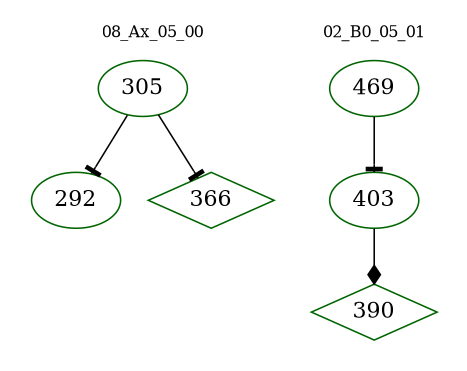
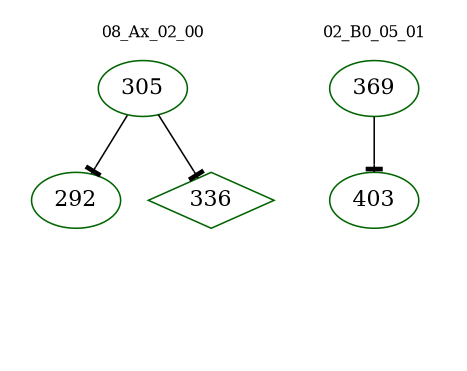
(153, 33) -> (153, 33)
(374, 89) -> (374, 89)
(211, 200) -> (211, 200)
(374, 312) -> none
